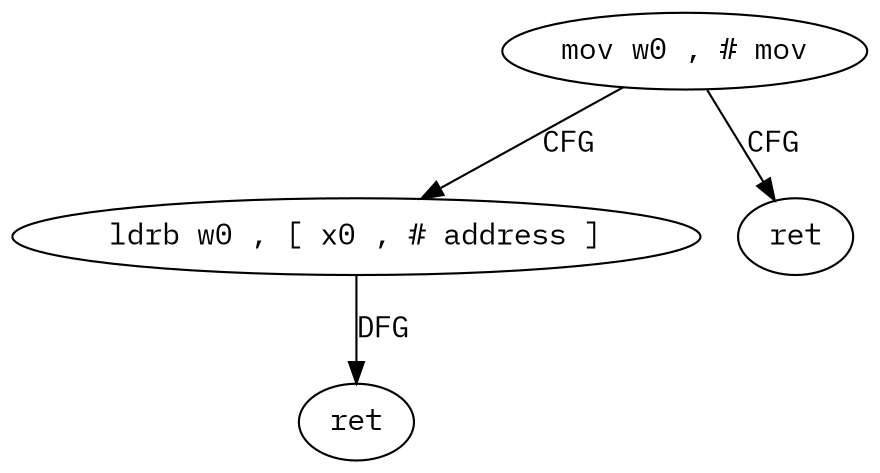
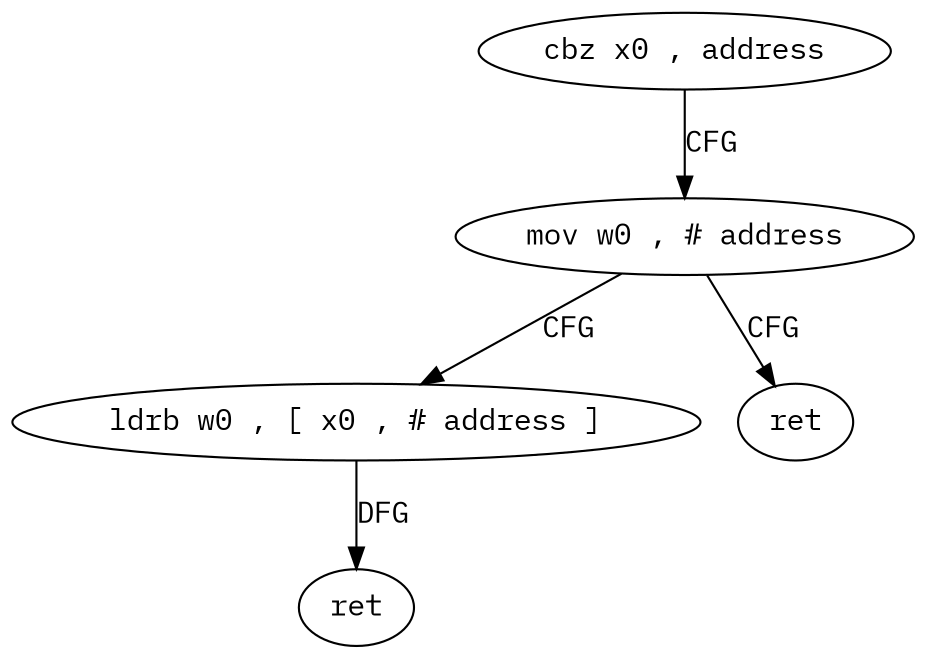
(685, 51) -> (685, 237)
none -> (685, 51)
